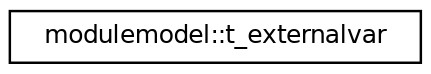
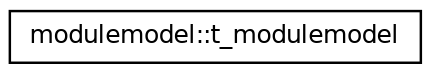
(215, 37) -> (215, 37)
